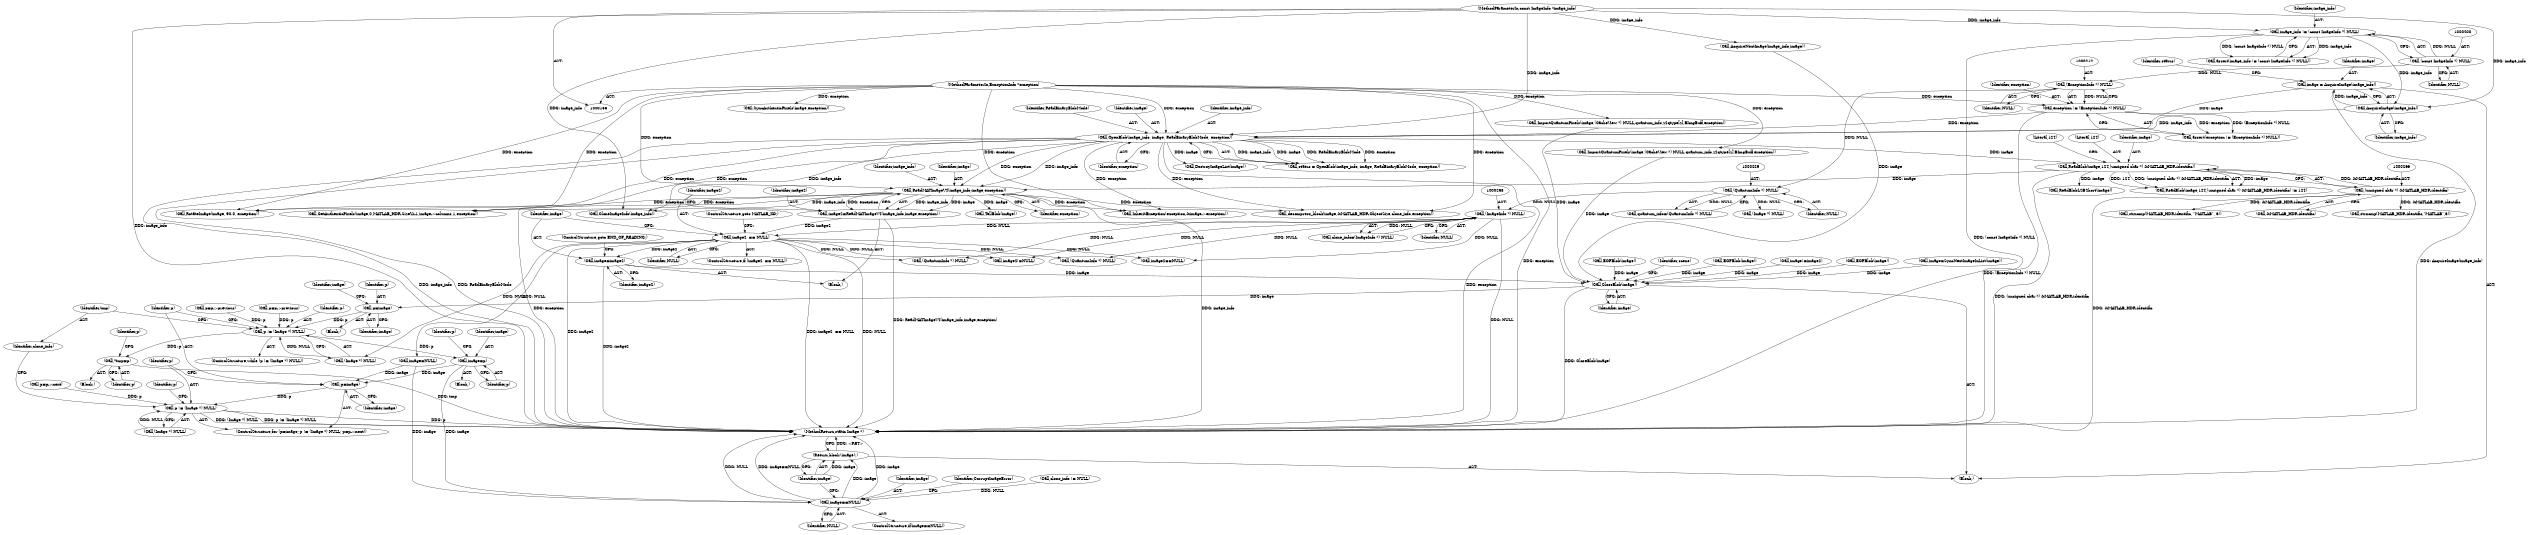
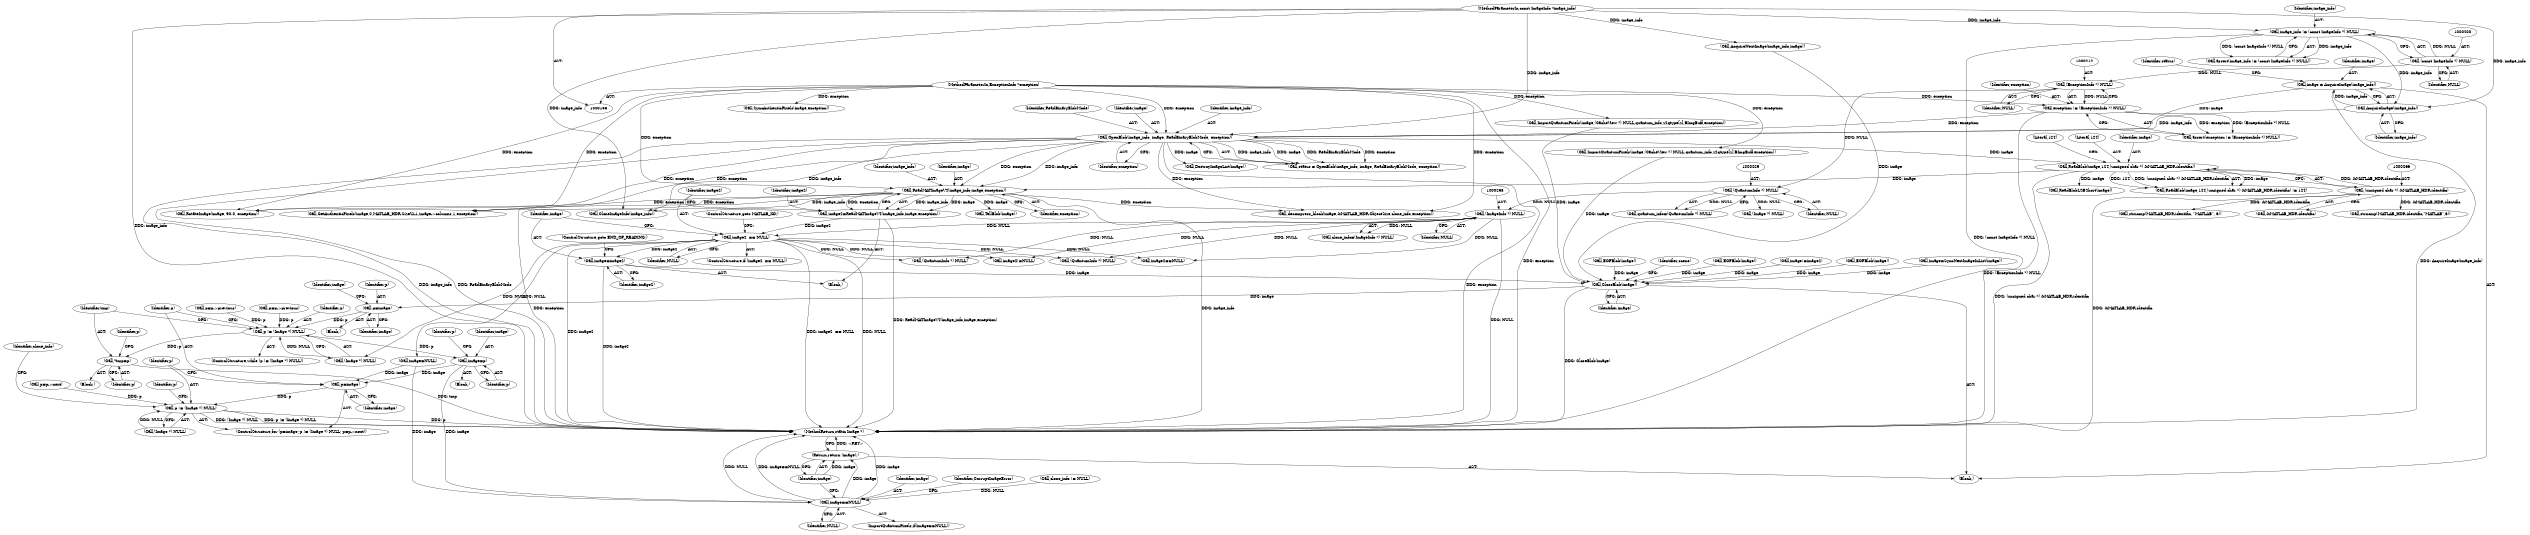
(1175, 214) -> none
(1428, 224) -> none
(65, 327) -> (97, 336)
(835, 456) -> (835, 456)
(909, 526) -> (909, 526)
